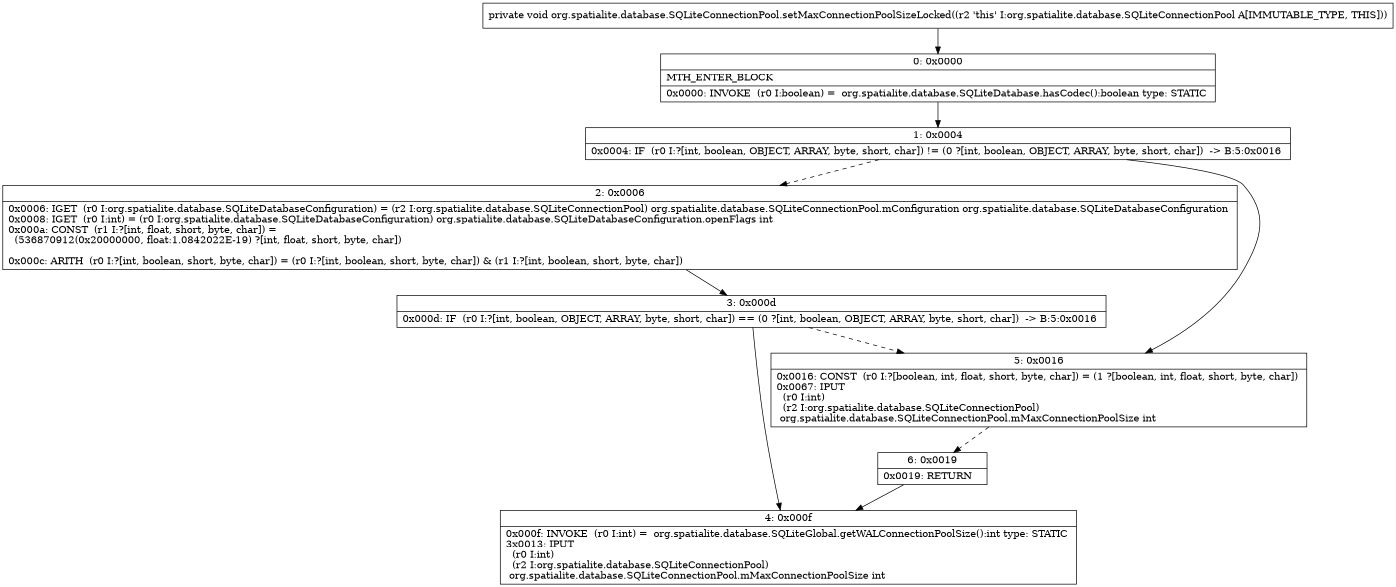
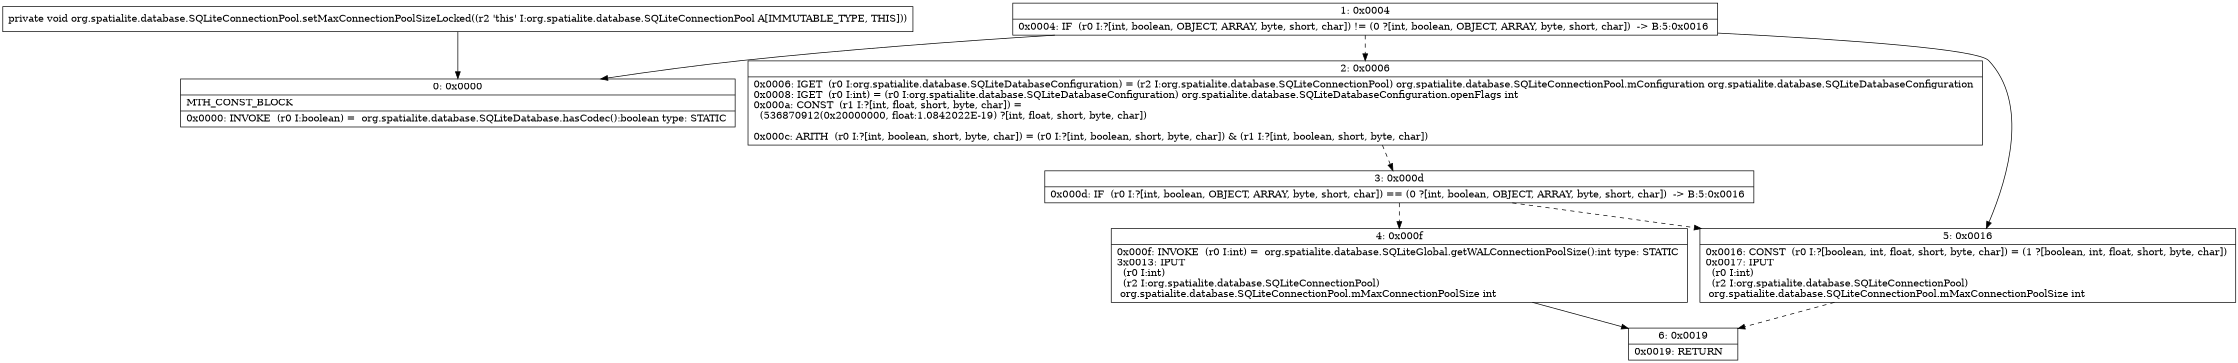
(720, 78) -> (240, 103)
(938, 111) -> (831, 52)
(704, 281) -> (1386, 155)
(814, 387) -> (1743, 263)
(763, 416) -> (1399, 212)
(883, 496) -> (1577, 314)
